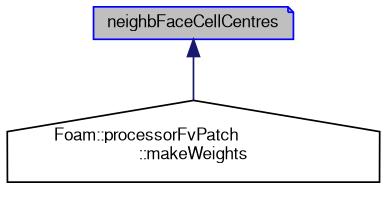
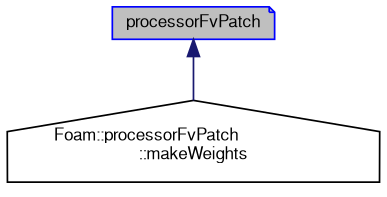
(193, 23) -> (193, 23)
